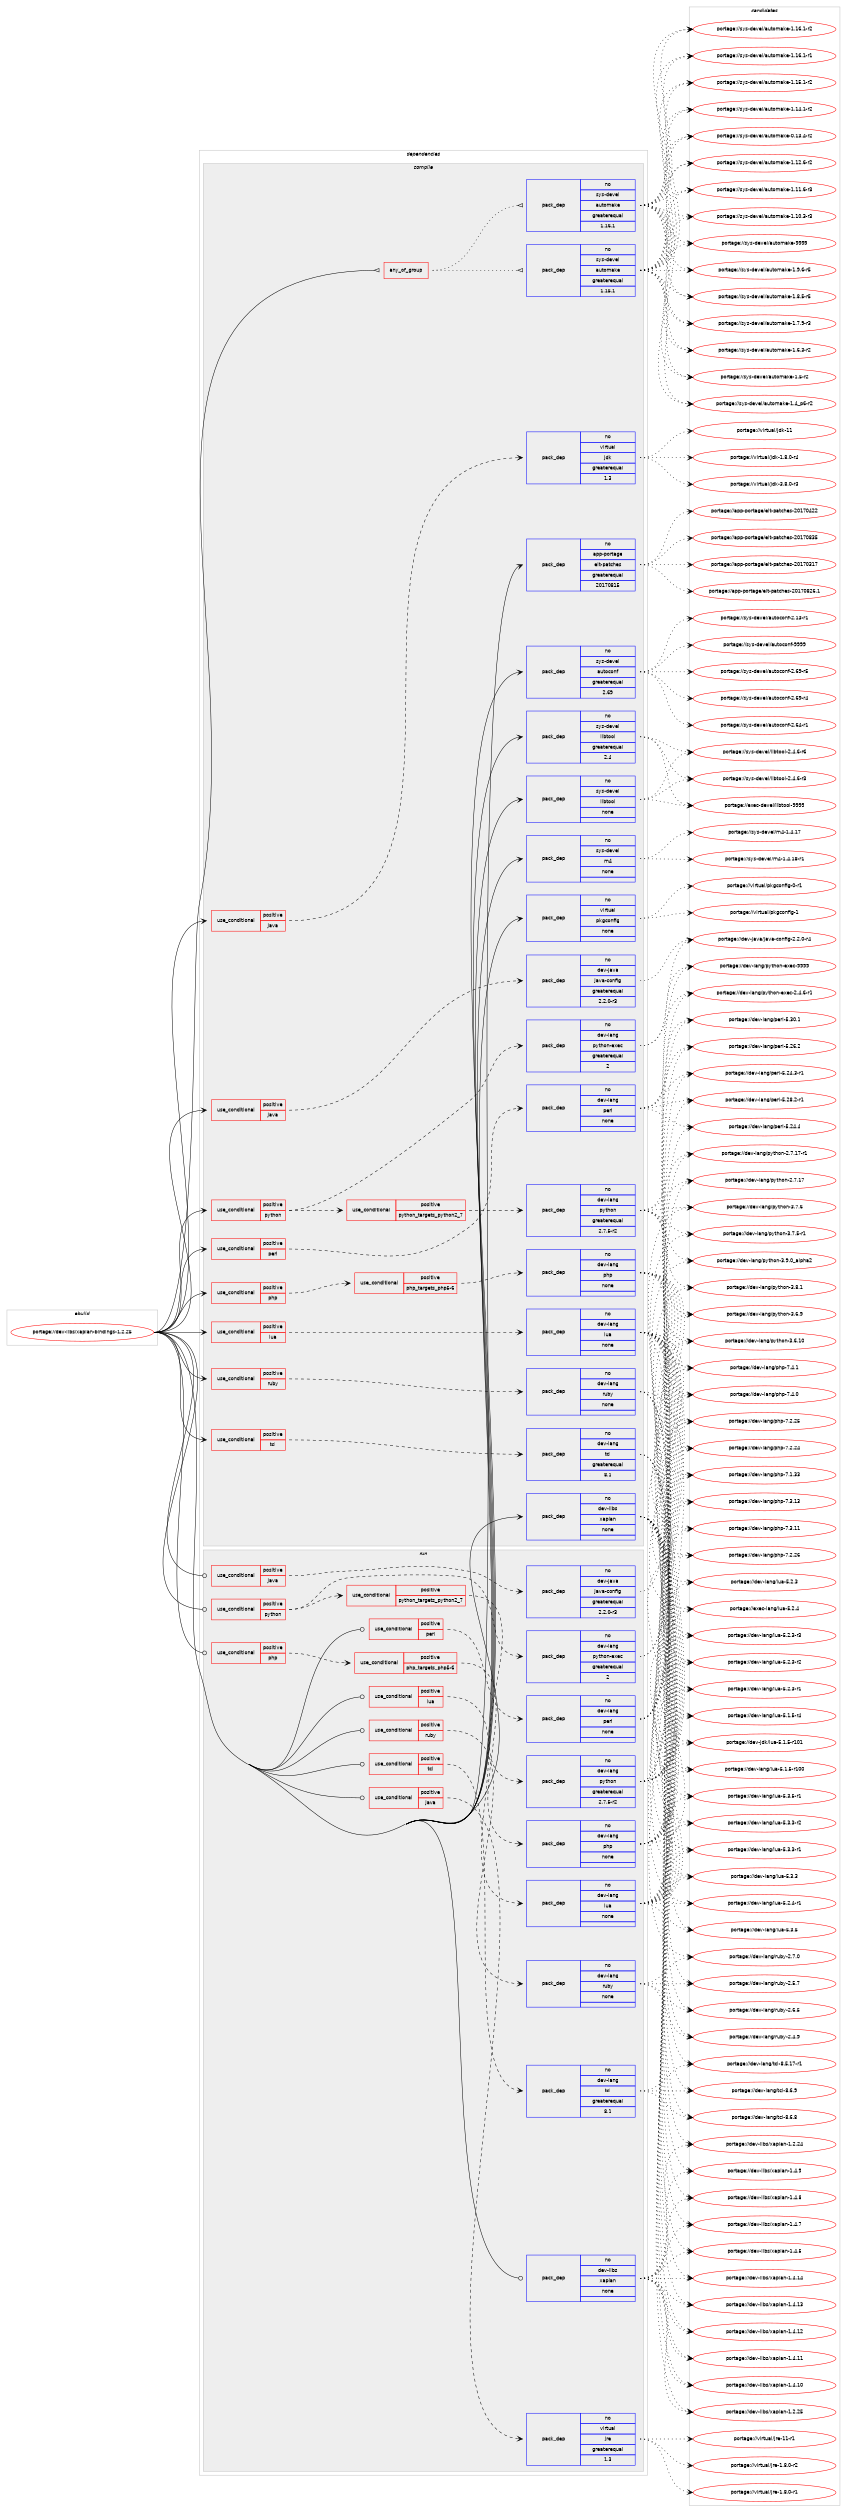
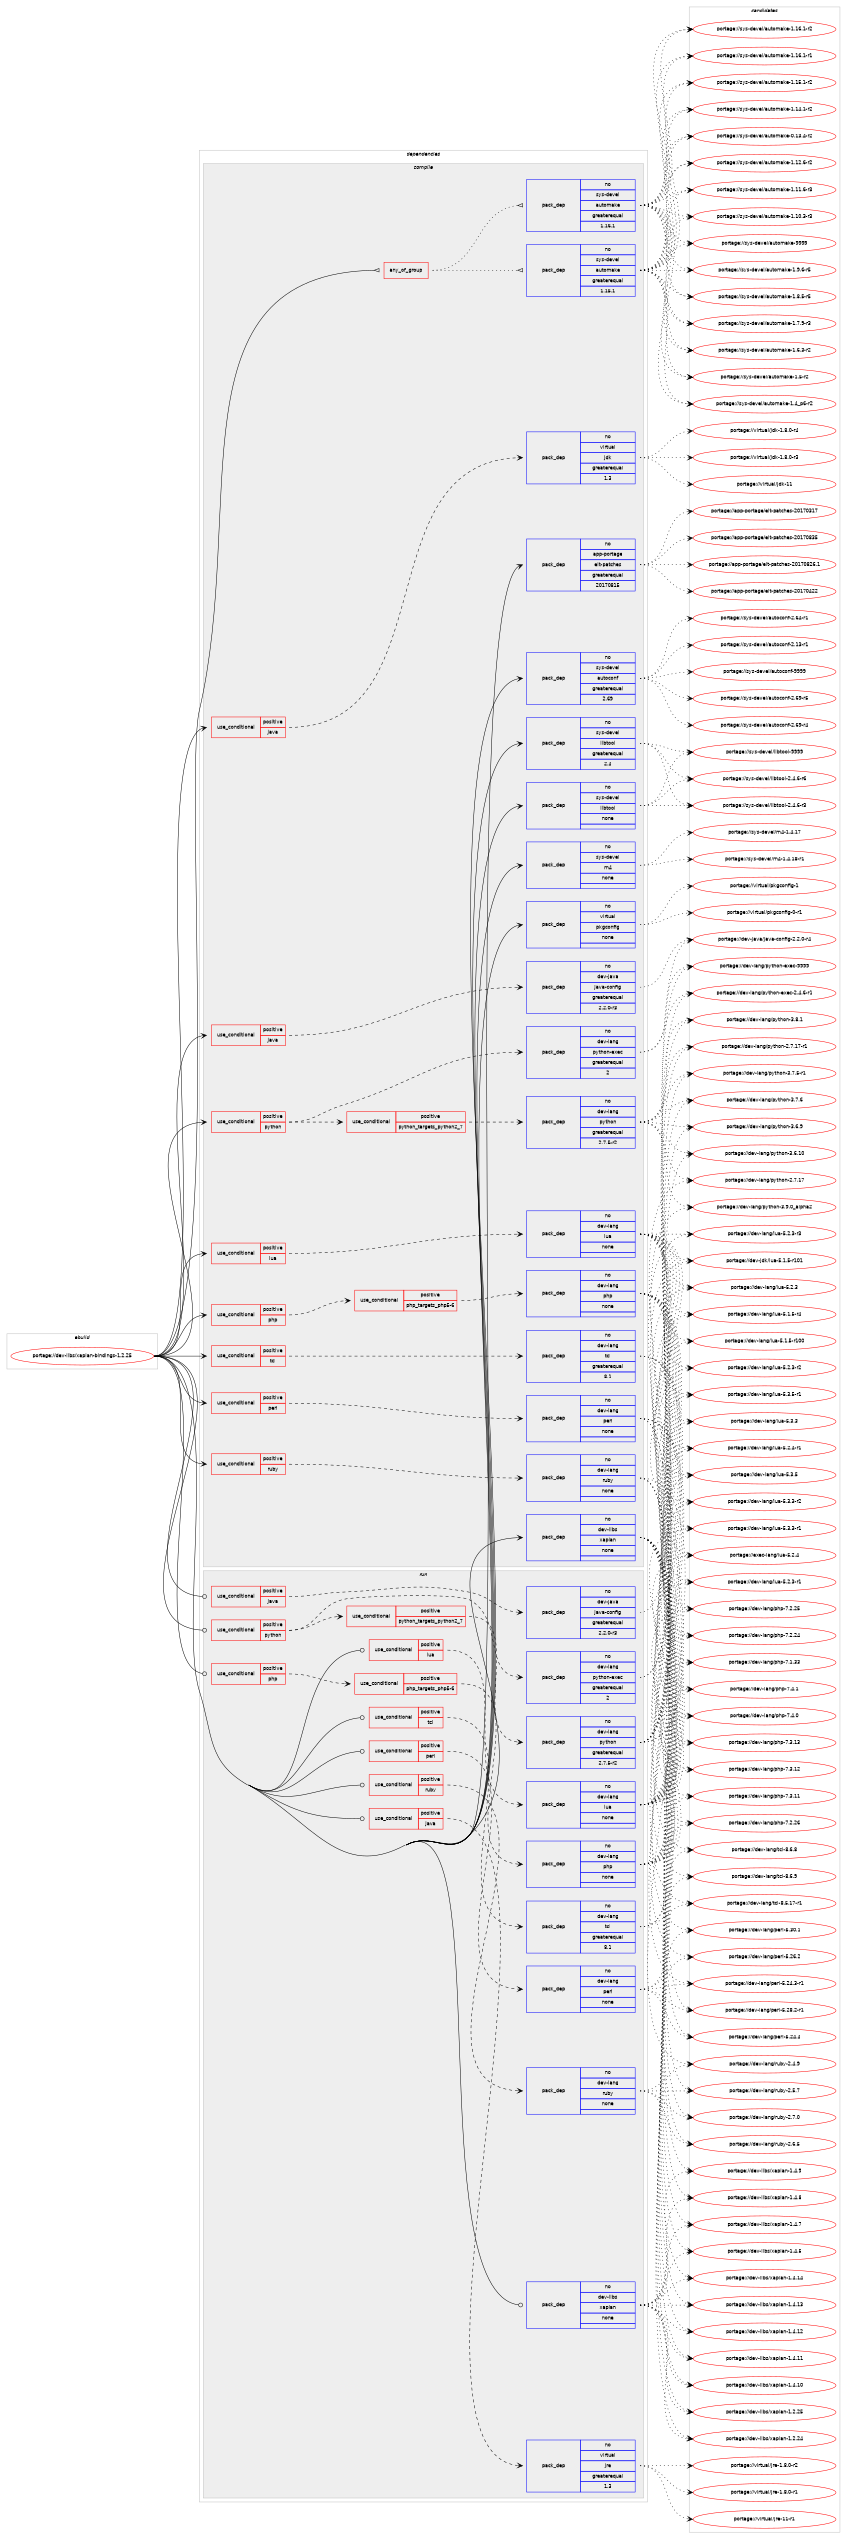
(765, 484) -> (765, 458)
(765, 806) -> (765, 752)
none -> (765, 1770)
